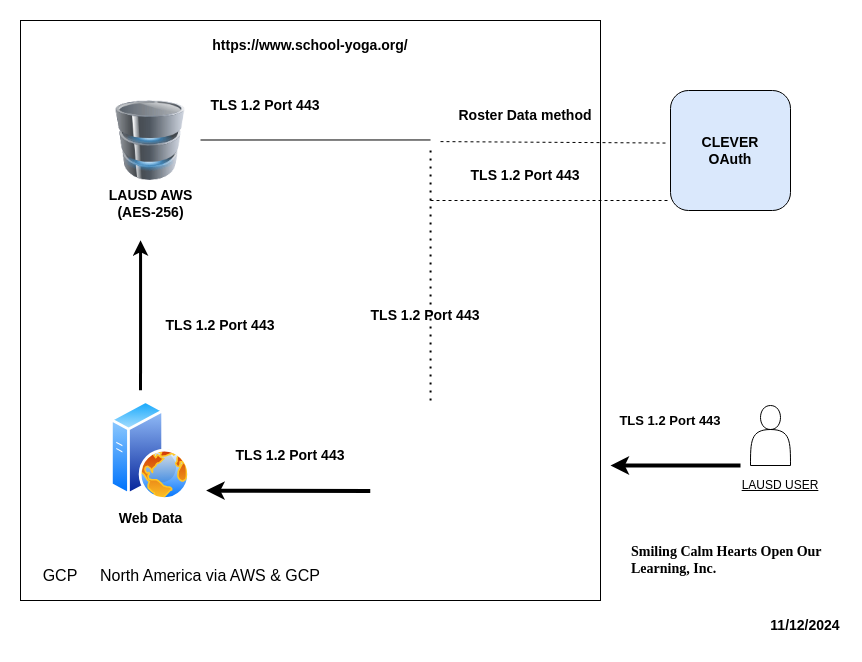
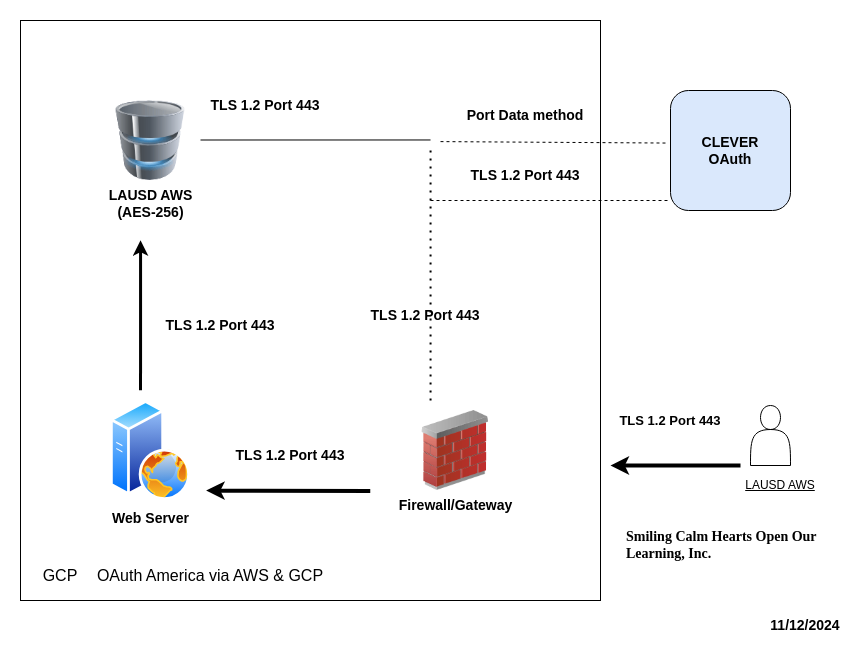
(311, 46) -> none
(526, 116) -> (526, 116)
none -> (456, 451)
(781, 486) -> (781, 486)
(151, 518) -> (151, 518)
(731, 561) -> (726, 546)
(211, 576) -> (211, 576)
